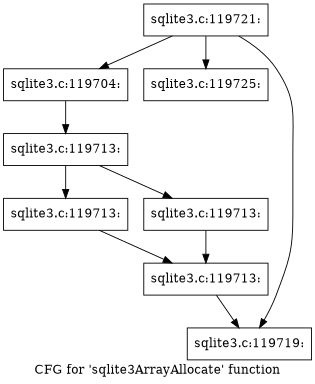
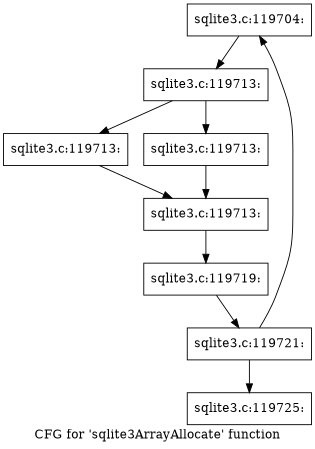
(293, 170) -> (225, 308)
